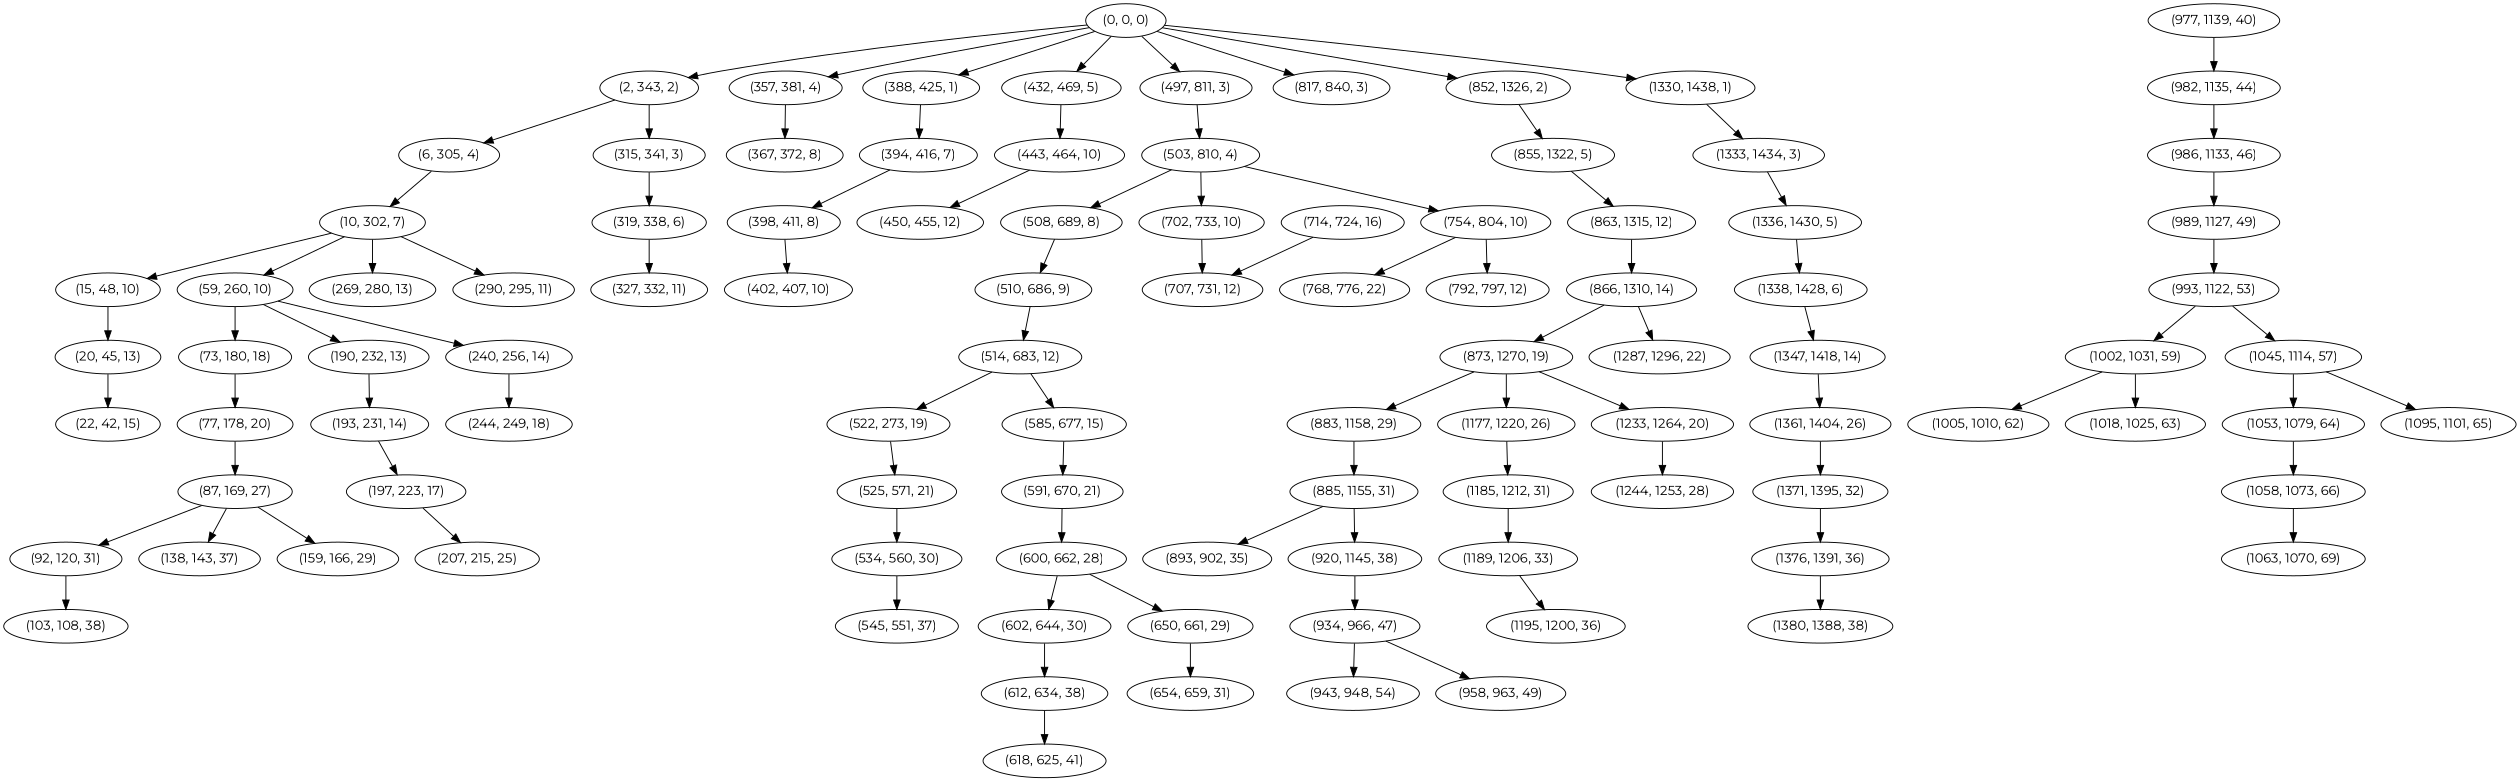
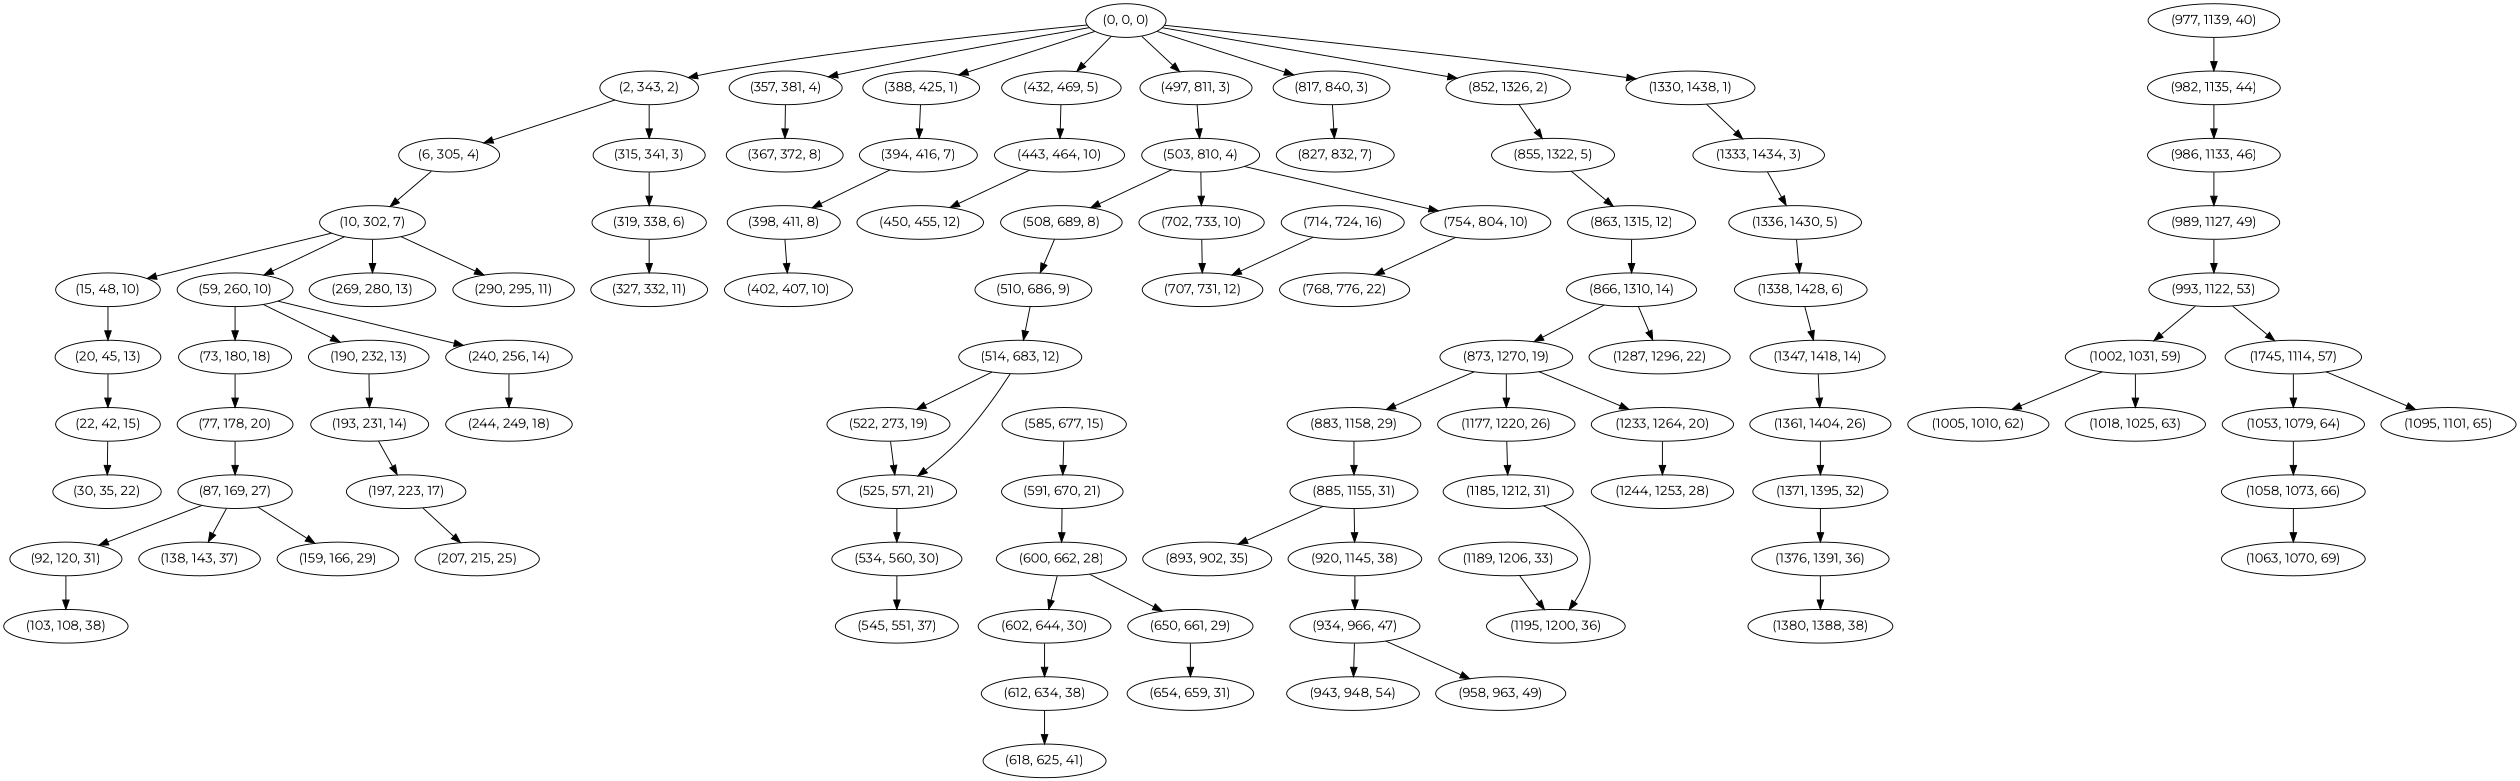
none -> (1335, 155)
(1488, 290) -> none
(2293, 357) -> (2293, 357)
(1040, 387) -> (972, 426)
none -> (107, 492)
(1508, 521) -> (1587, 546)
